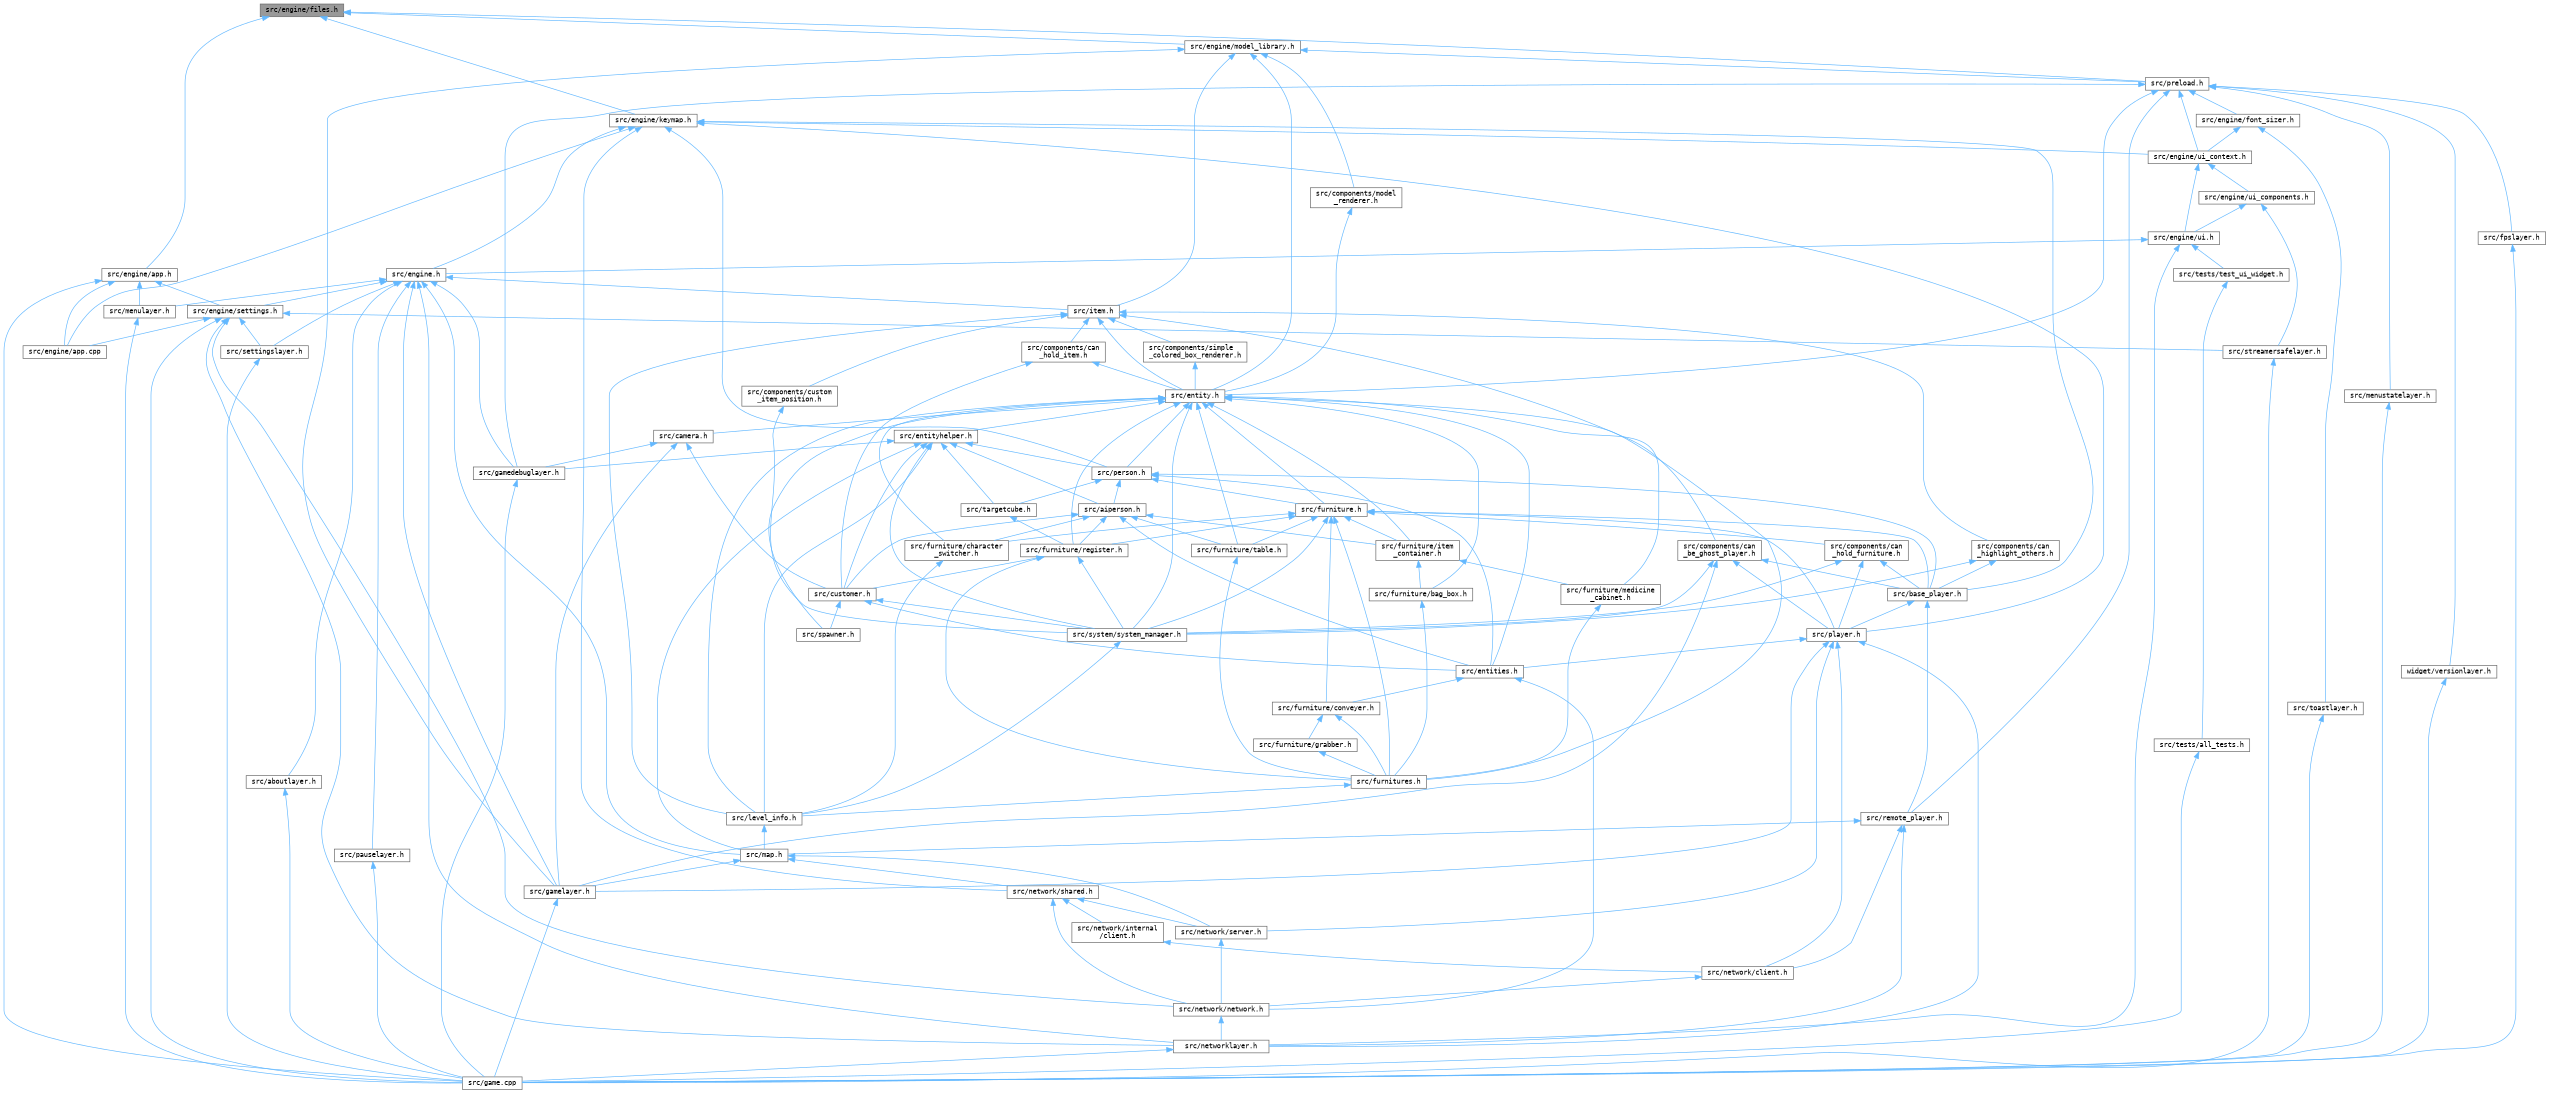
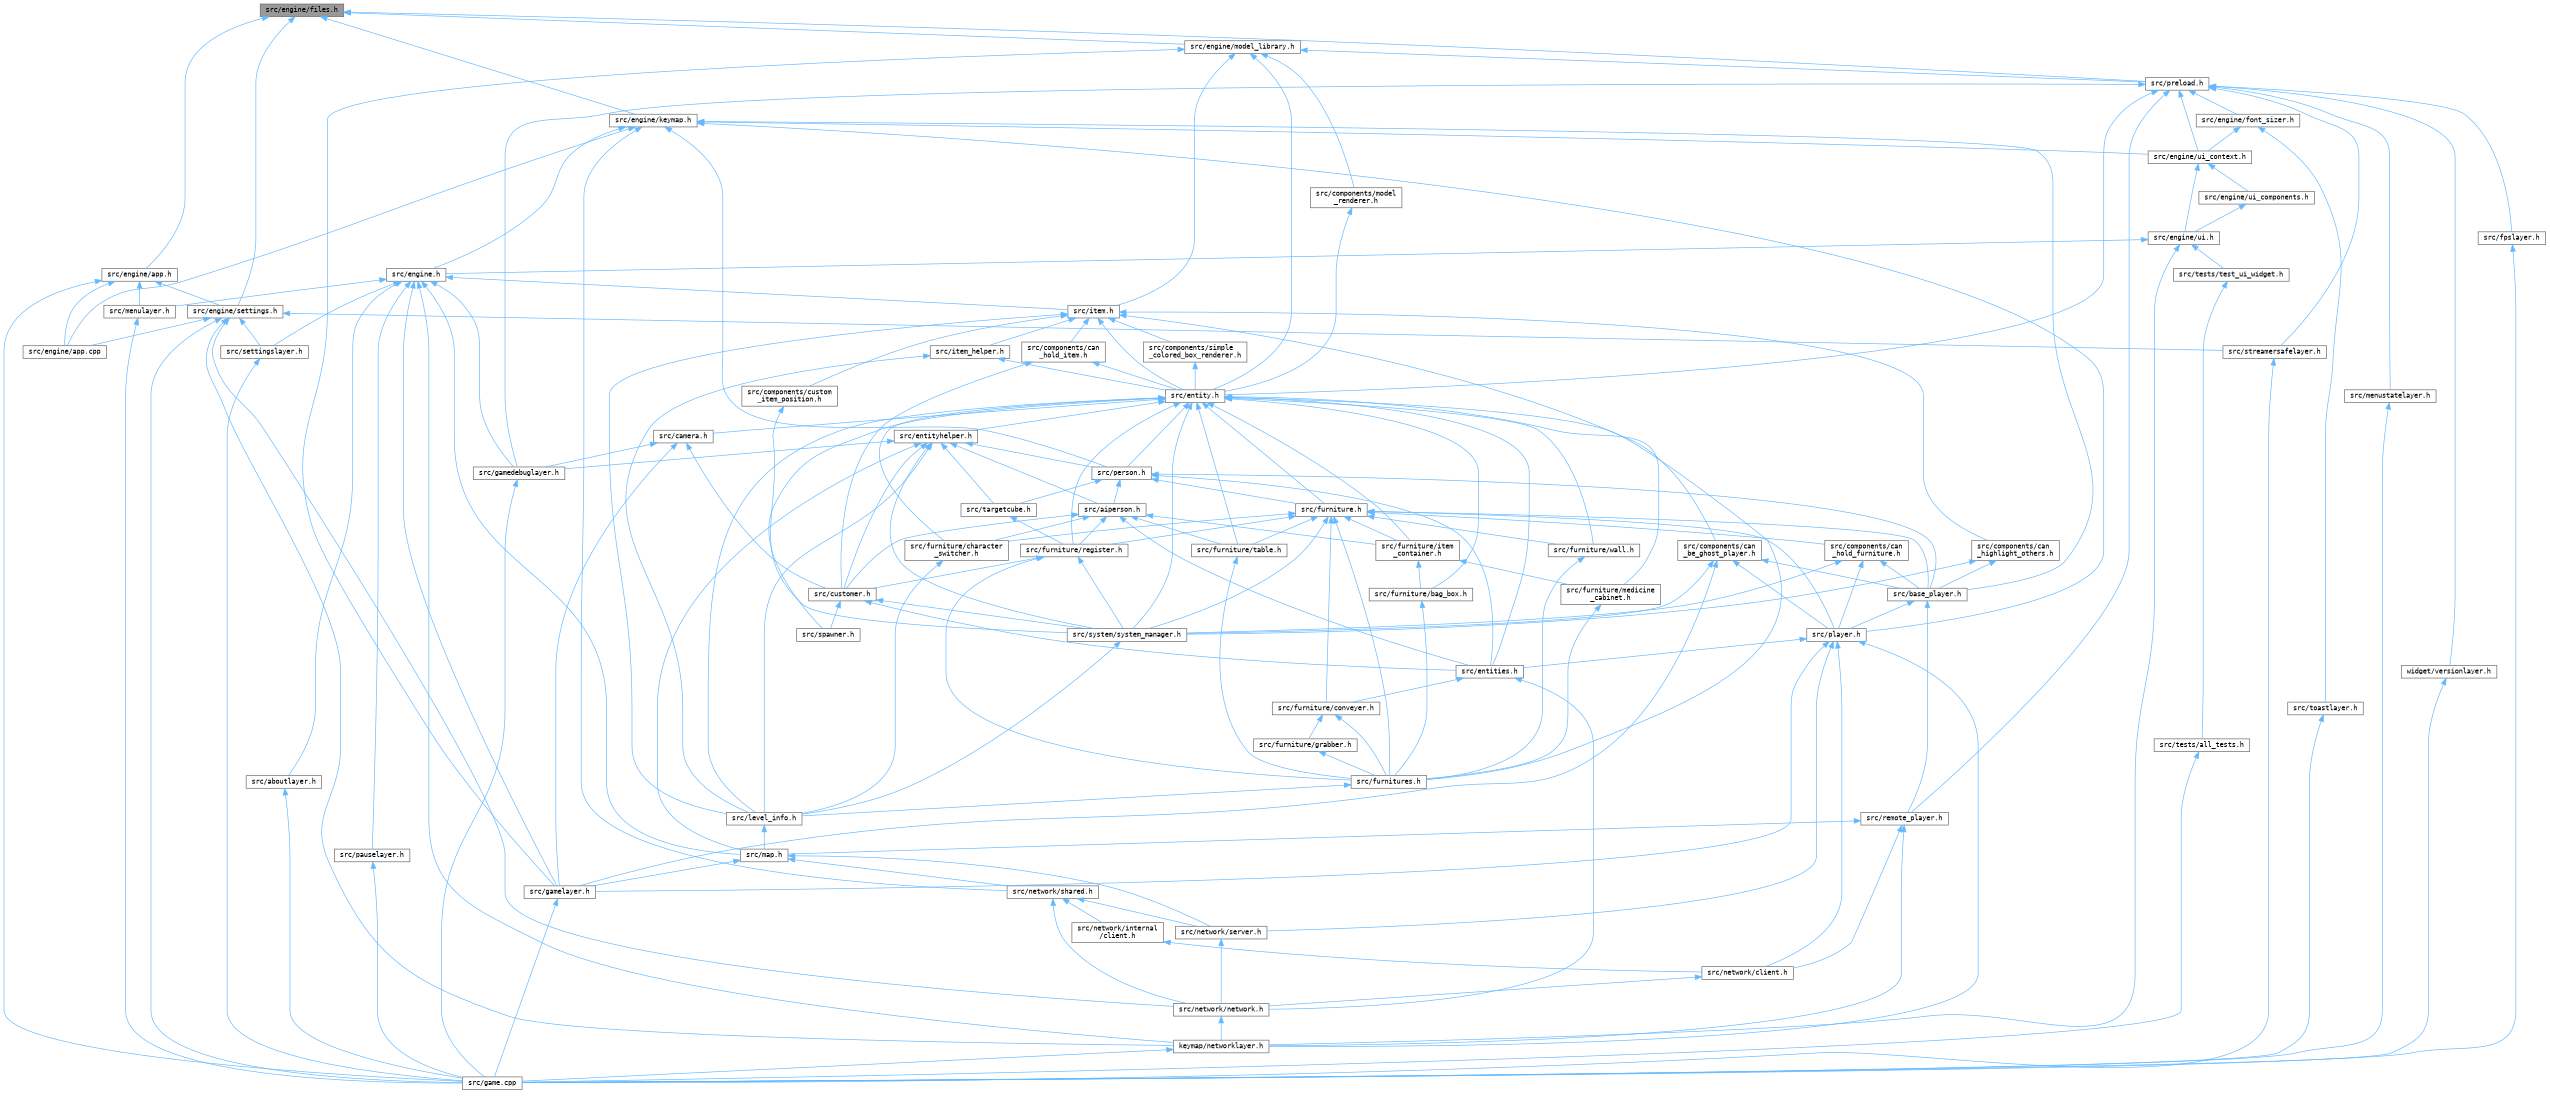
(2297, 276) -> (2359, 179)
(323, 294) -> (256, 159)
none -> (970, 352)
none -> (1594, 550)
(1221, 1046) -> (1221, 1046)
